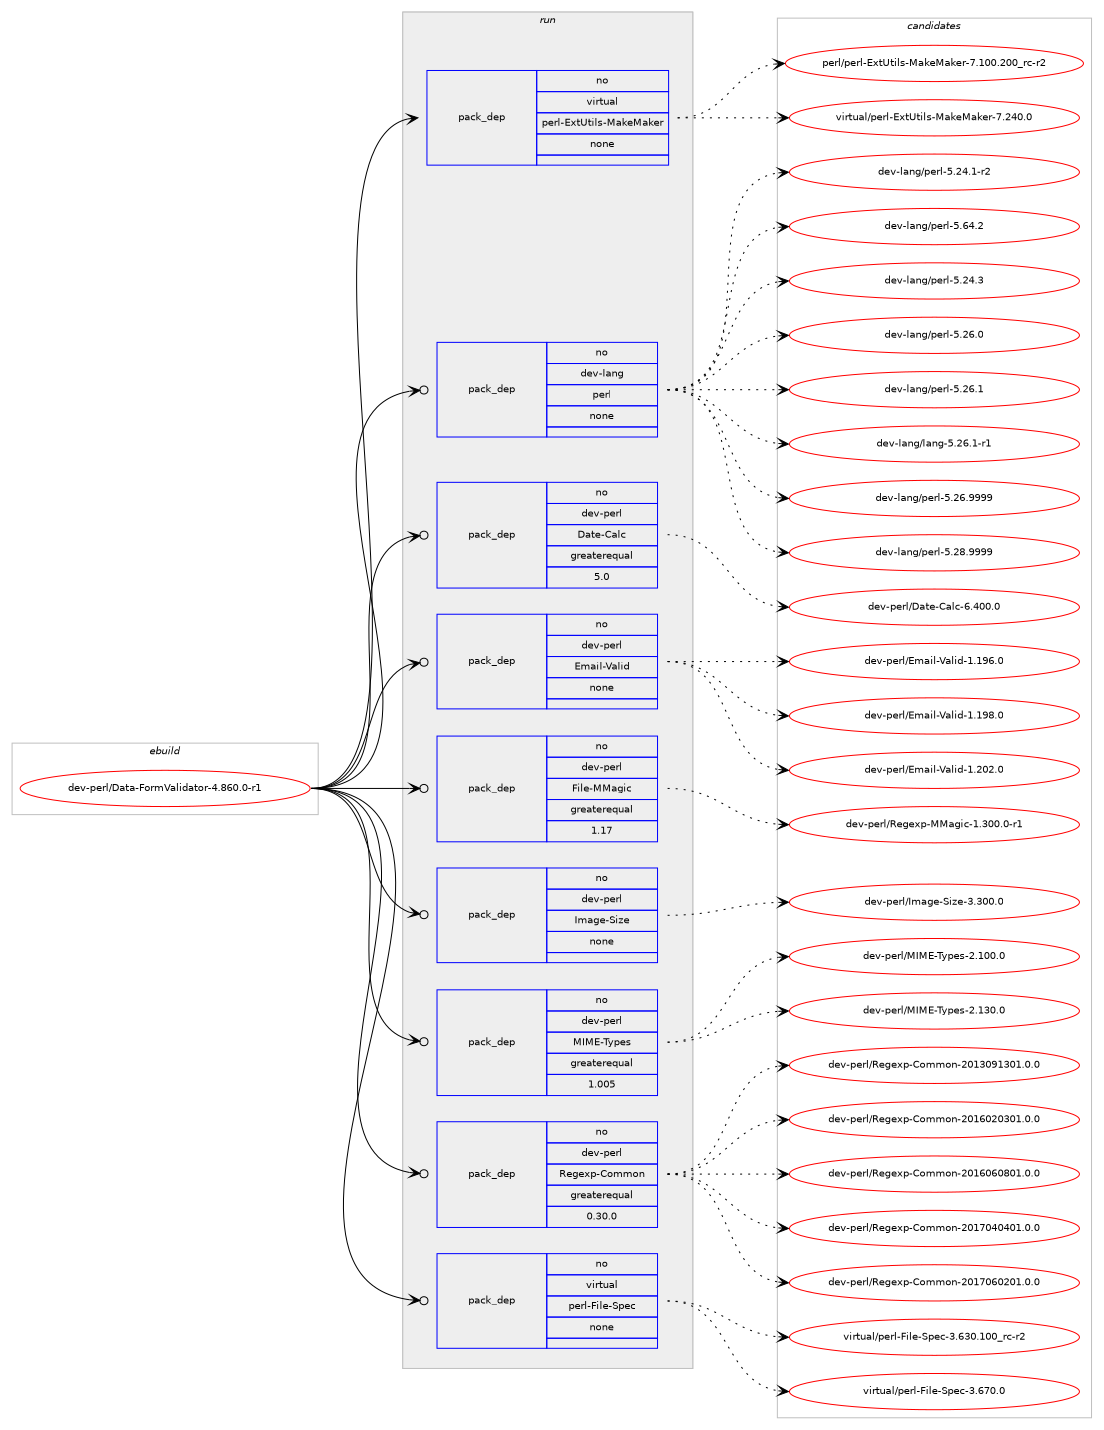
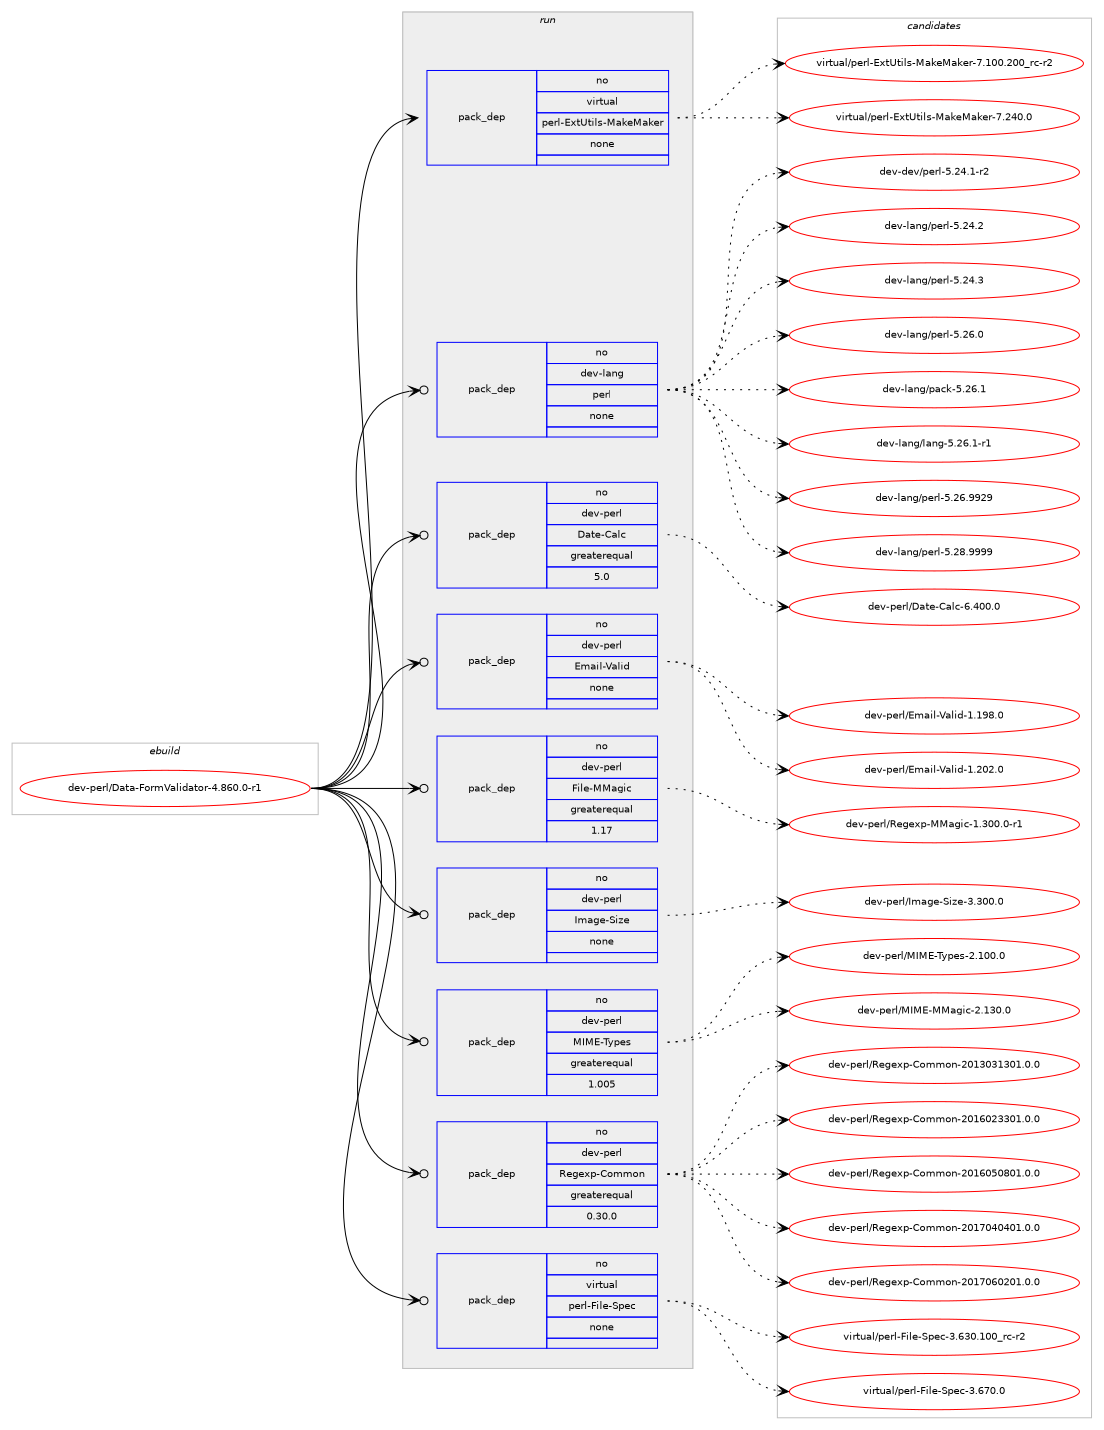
(934, 63) -> (934, 63)
(934, 172) -> (934, 172)
(934, 227) -> (934, 227)
(934, 390) -> (934, 390)
(934, 498) -> (934, 498)
(934, 662) -> none
(934, 1011) -> (934, 1011)
(934, 1065) -> (934, 1065)
(934, 1120) -> (934, 1120)
(934, 1174) -> (934, 1174)
